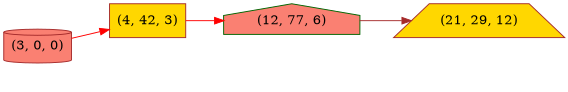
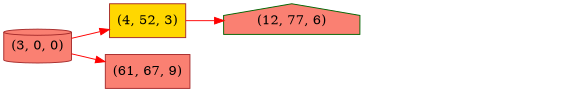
(148, 21) -> (148, 21)
(479, 21) -> none
none -> (148, 71)
